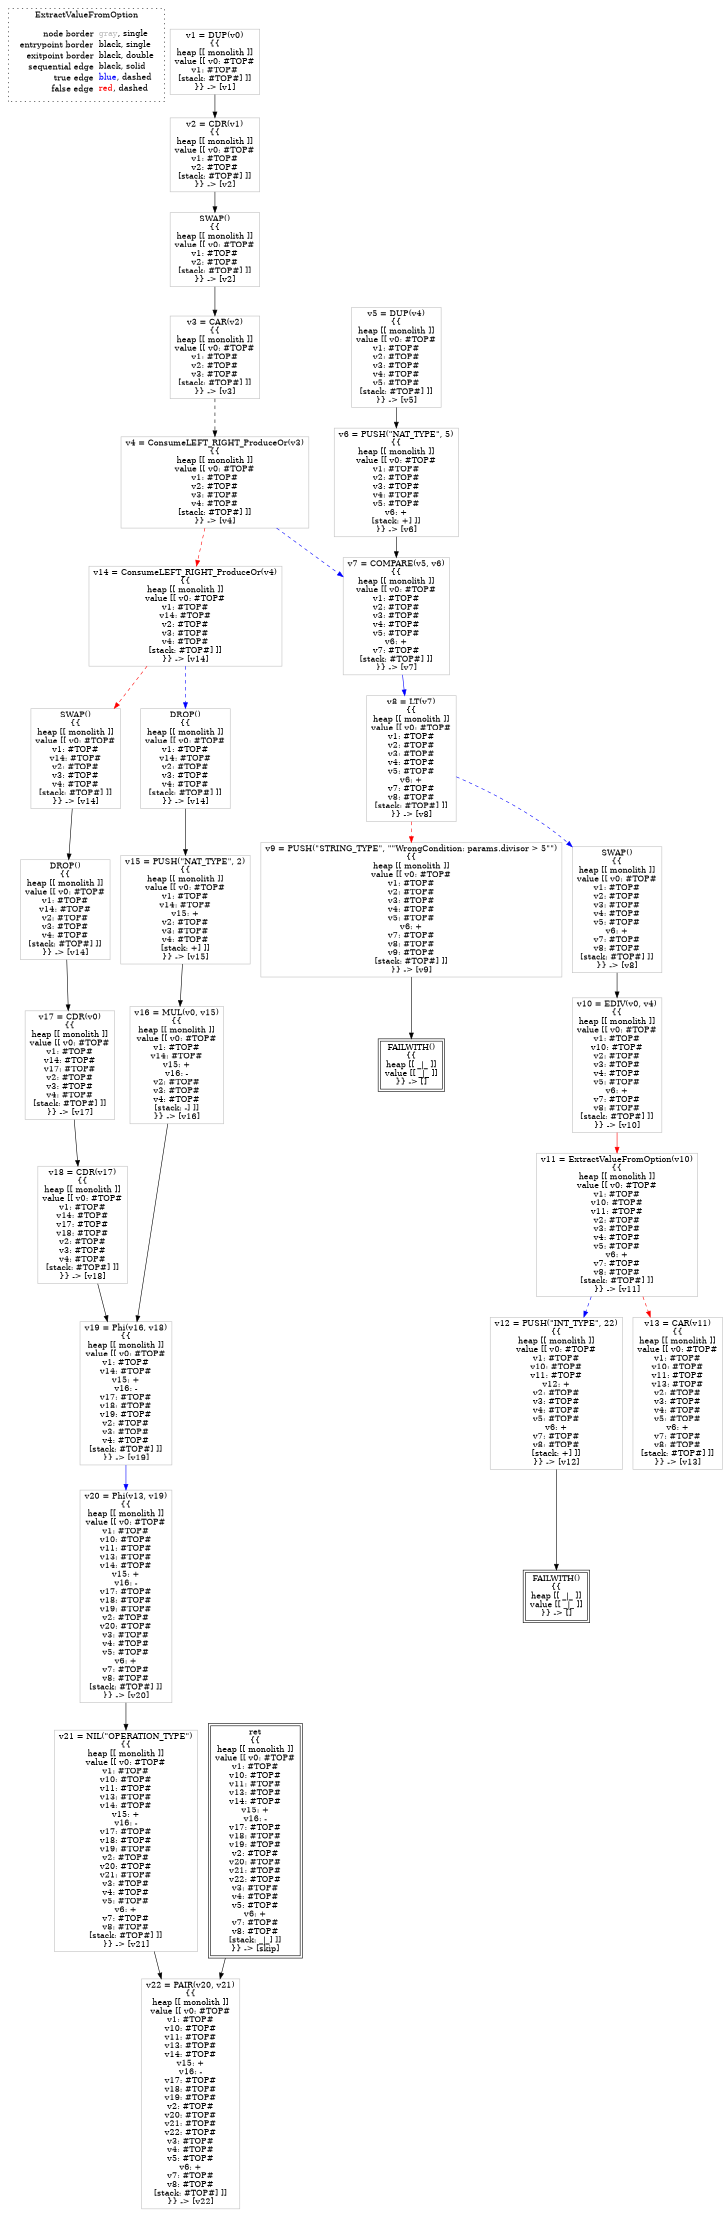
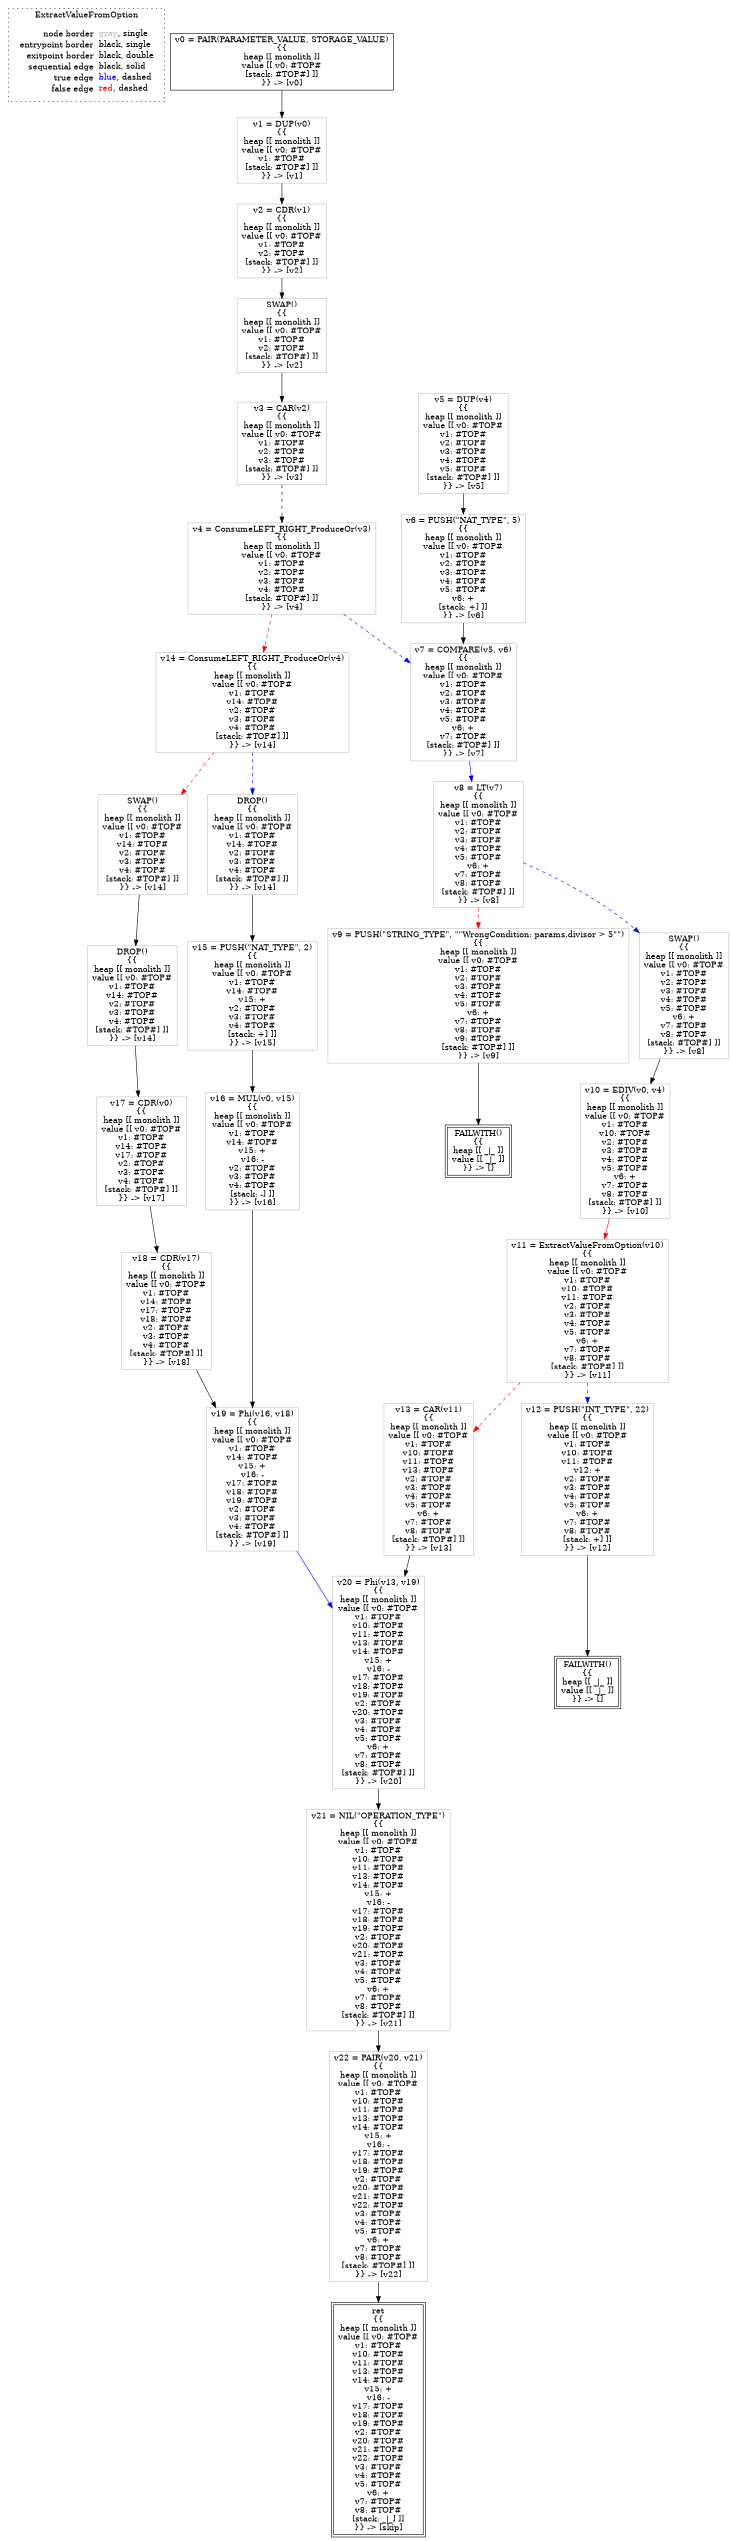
none -> (282, 62)
none -> (408, 1563)
(223, 1966) -> (378, 2289)
